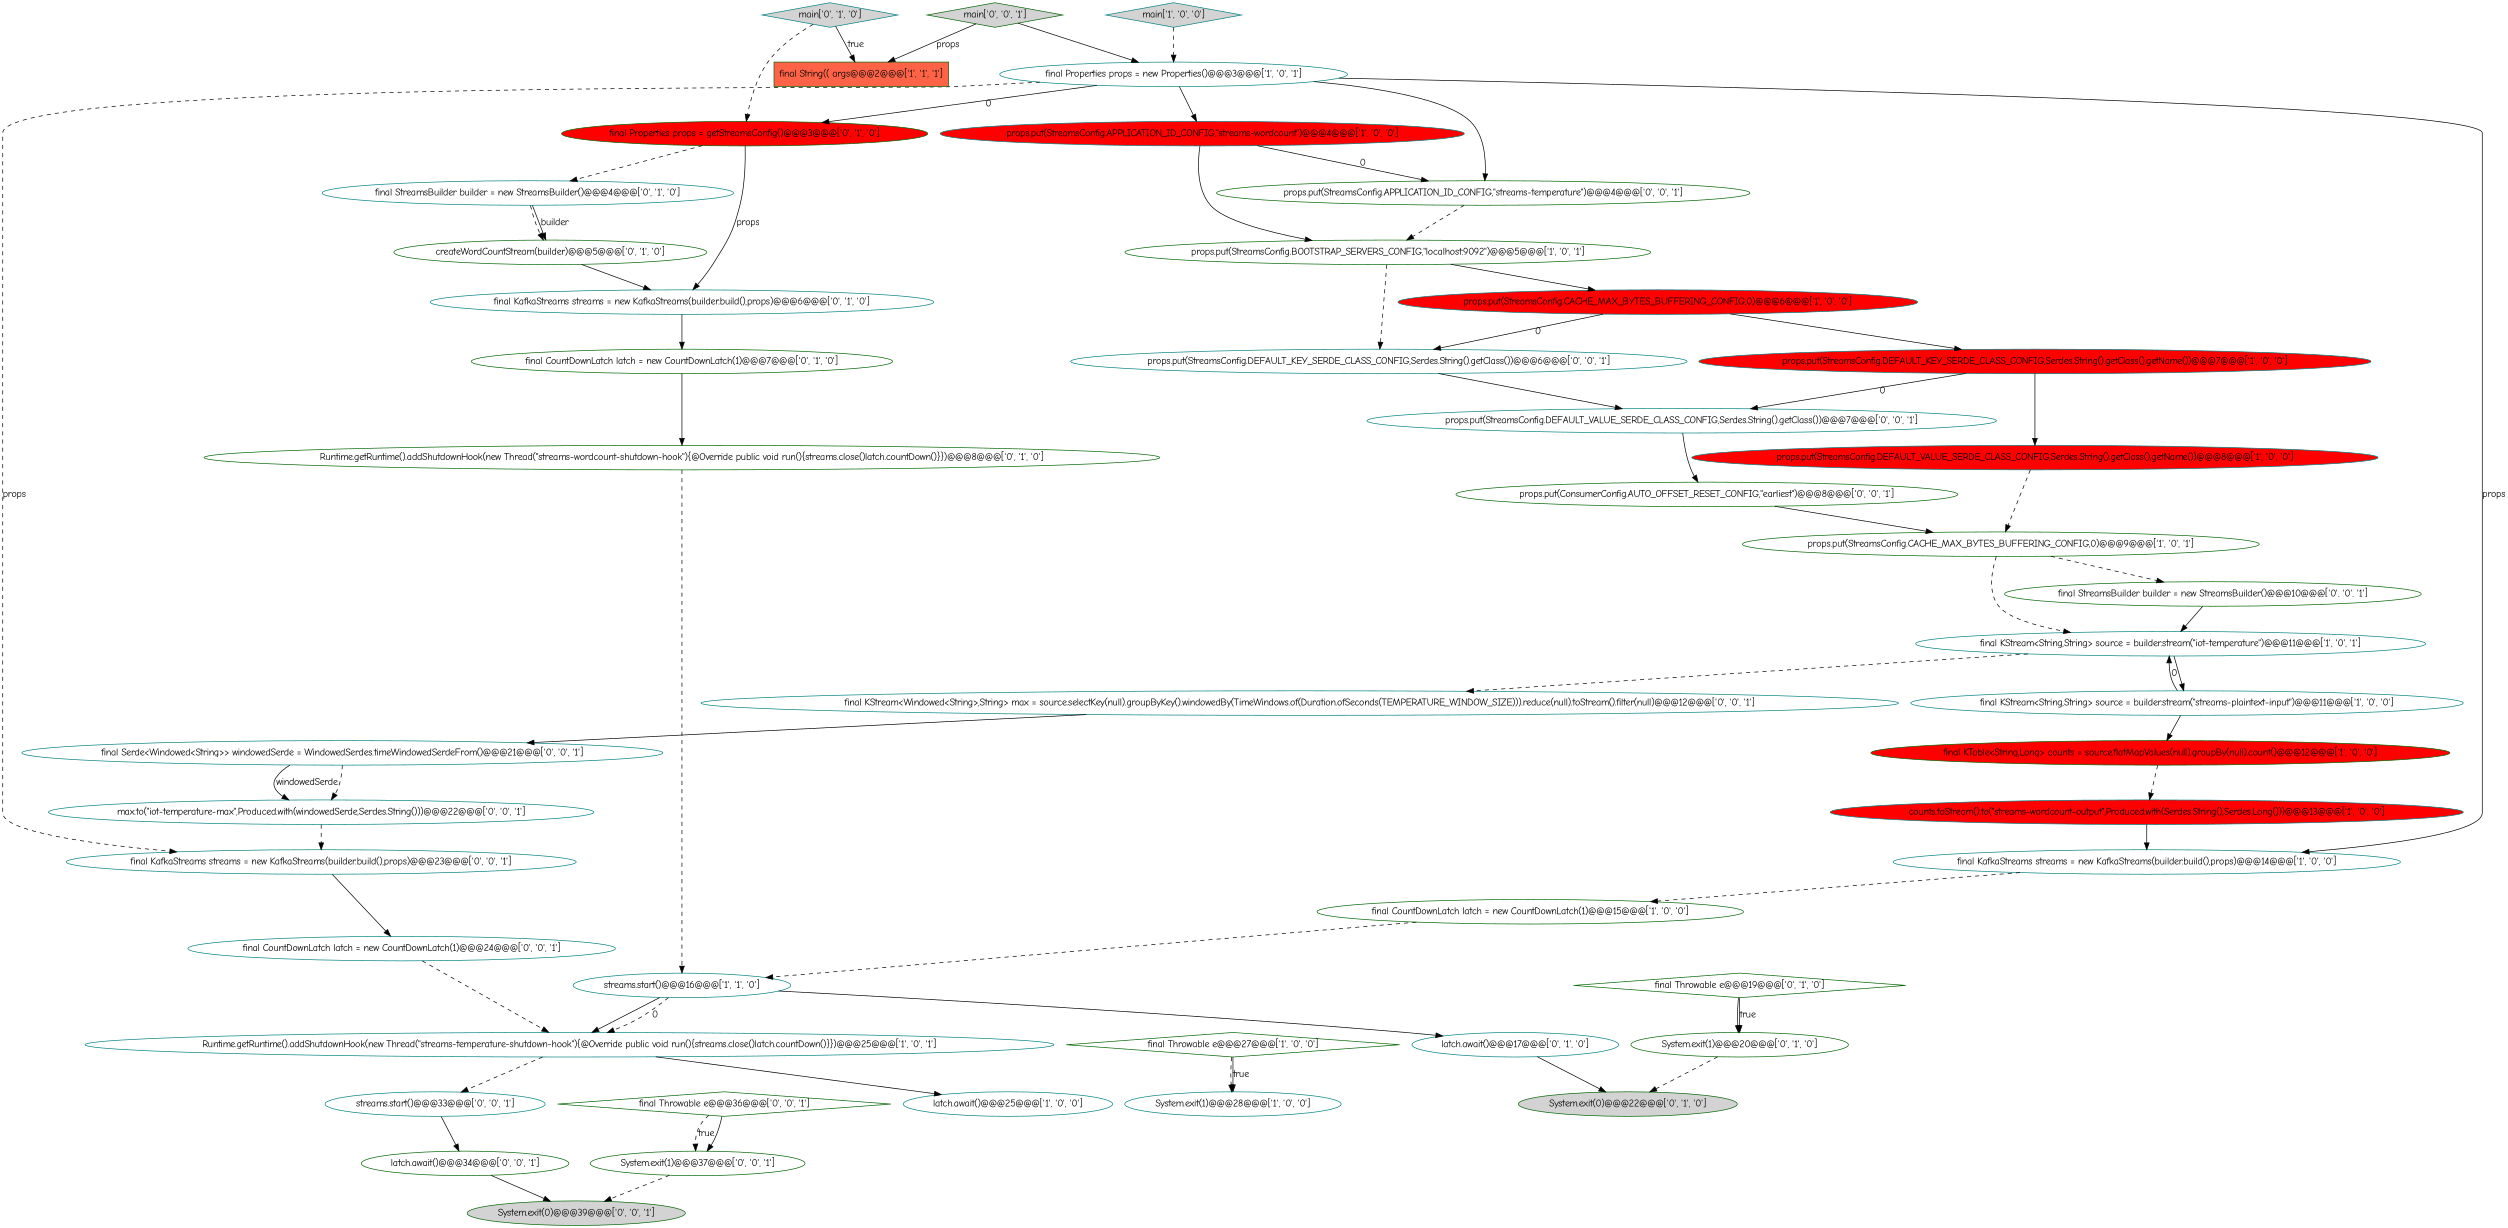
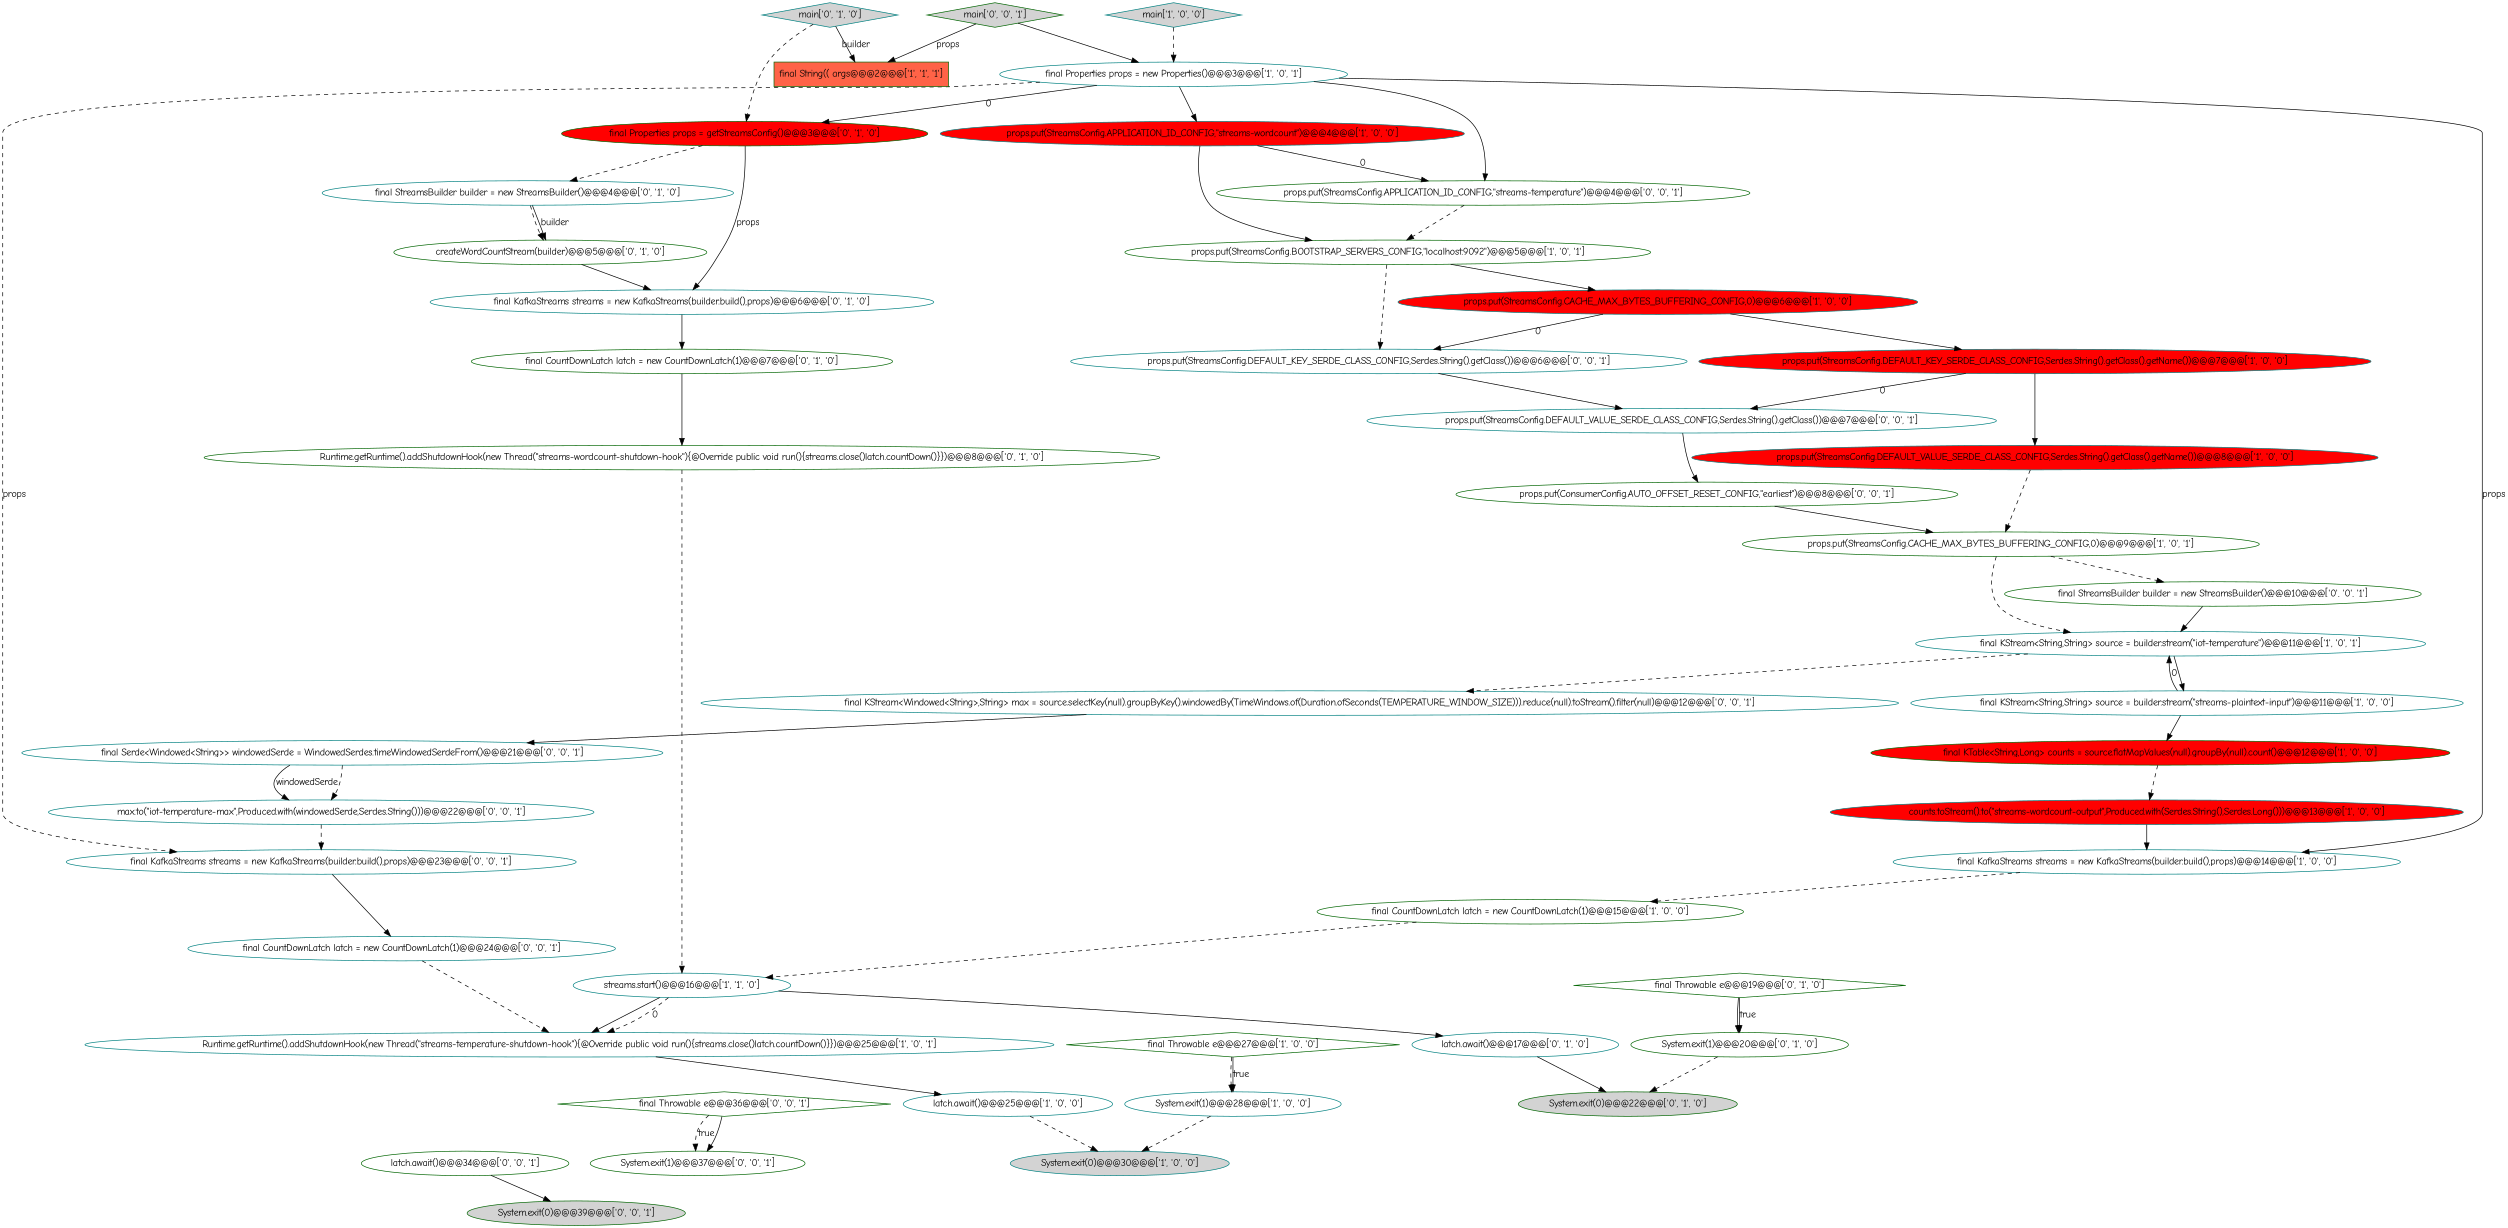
(856, 45) -> (856, 45)
(435, 1104) -> none
none -> (1120, 1163)
(640, 1187) -> none
